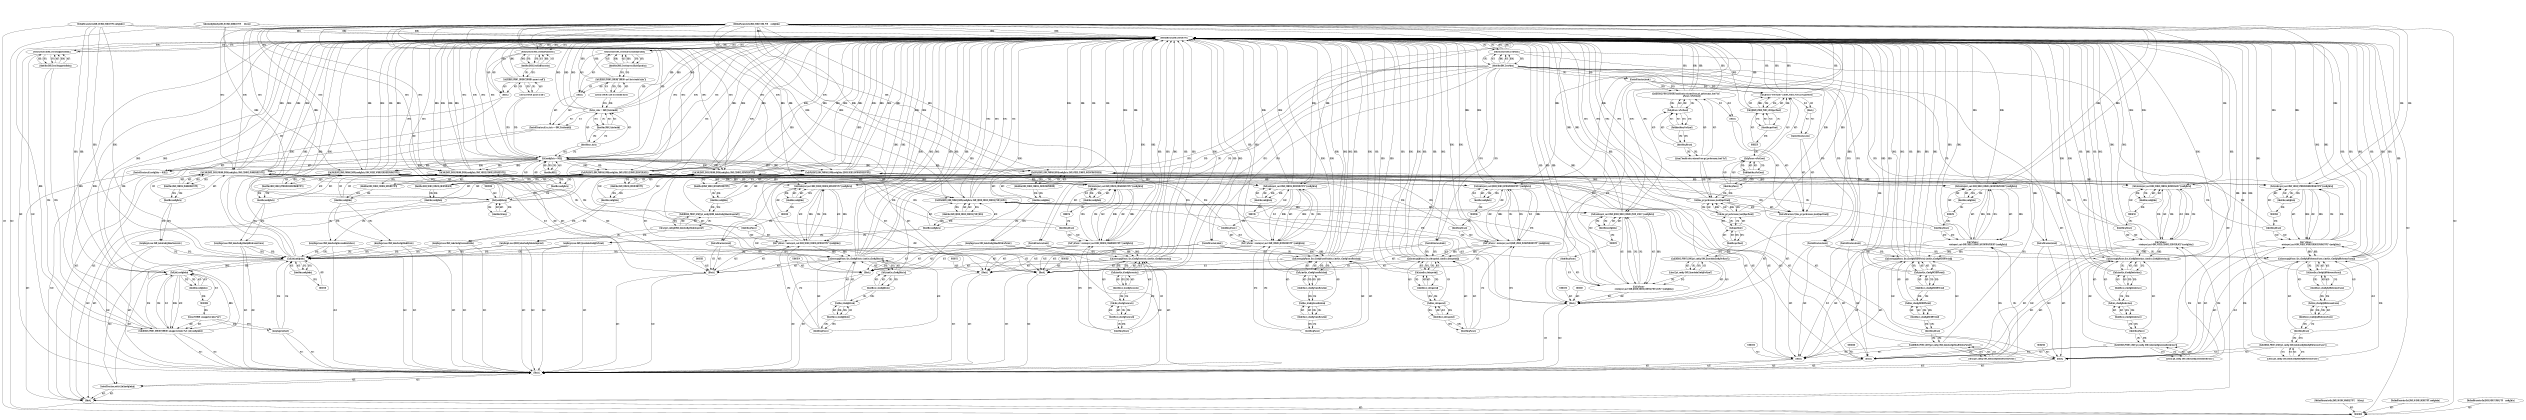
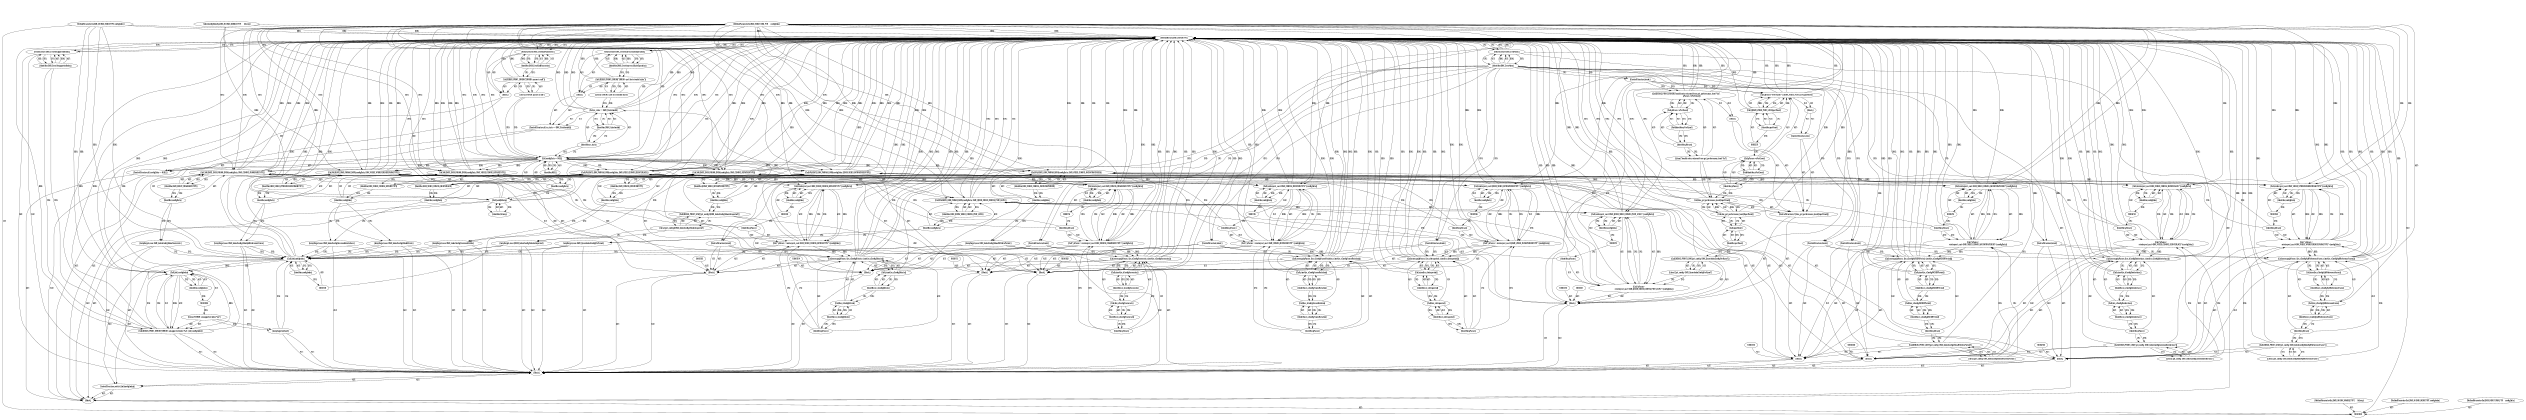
(1849, 26) -> (1753, 26)
(52, 52) -> (52, 52)
(181, 187) -> (181, 187)
(488, 187) -> none
(963, 214) -> (963, 214)
none -> (618, 219)
(909, 408) -> none
